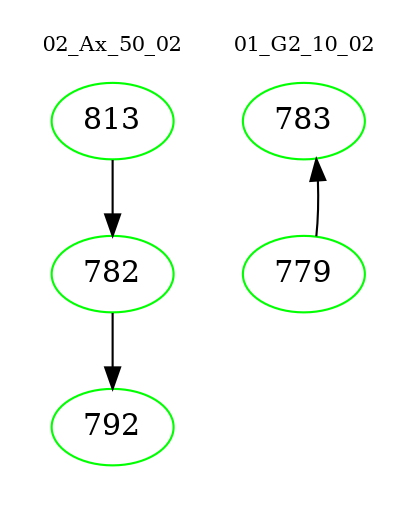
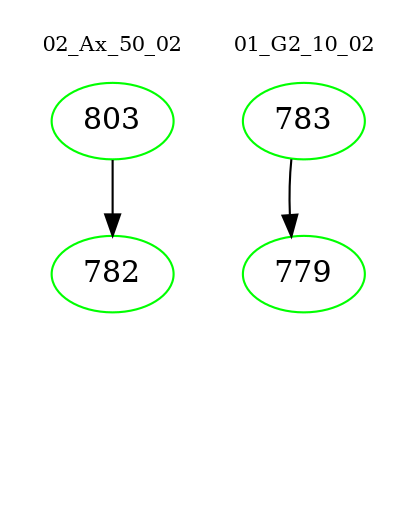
(113, 121) -> (113, 121)
(318, 209) -> (290, 187)
(113, 427) -> none
